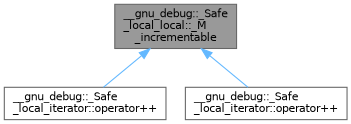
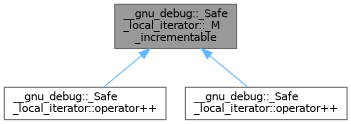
(176, 26) -> (176, 26)
